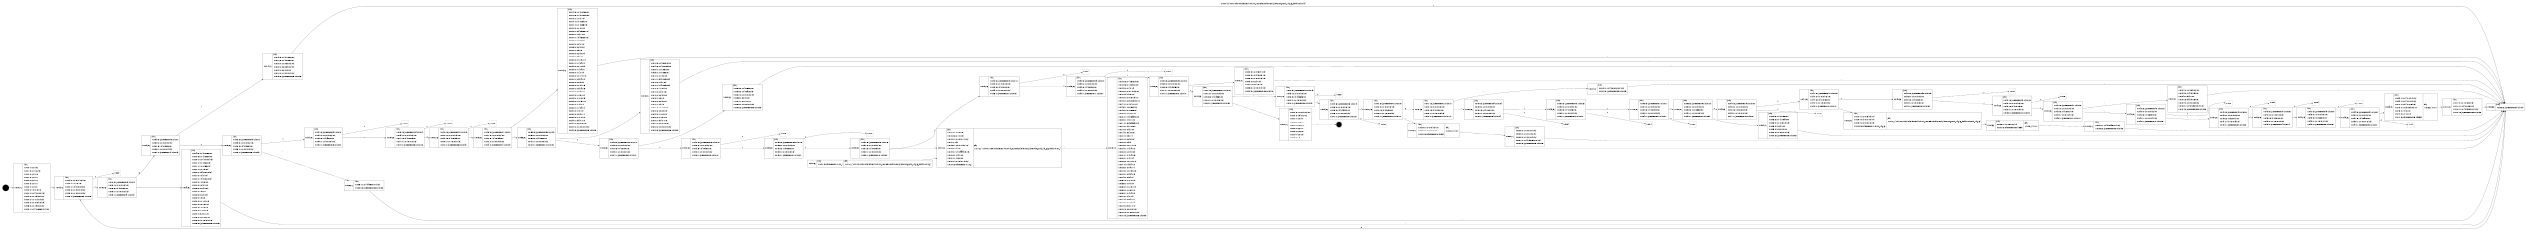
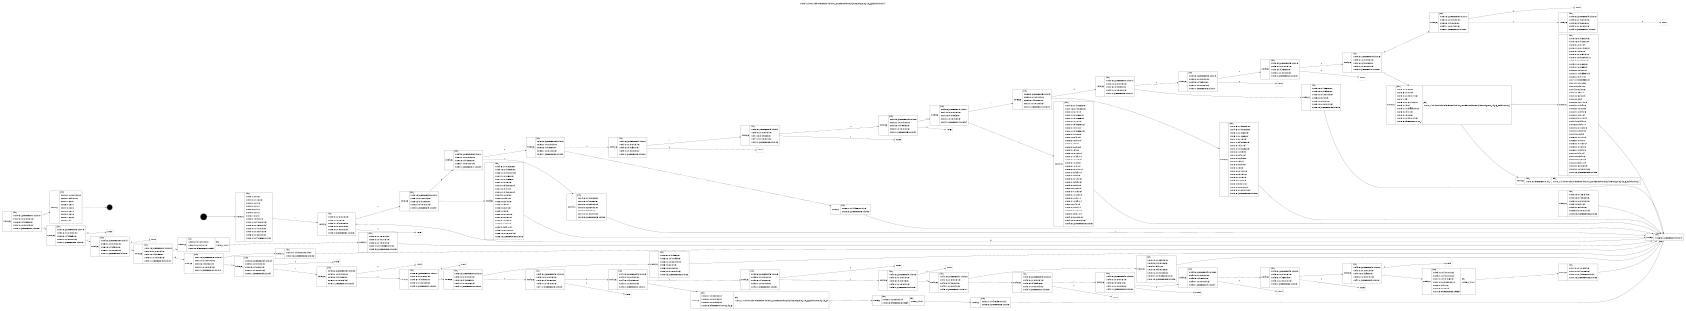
(1169, 87) -> none
(929, 159) -> (1486, 154)
